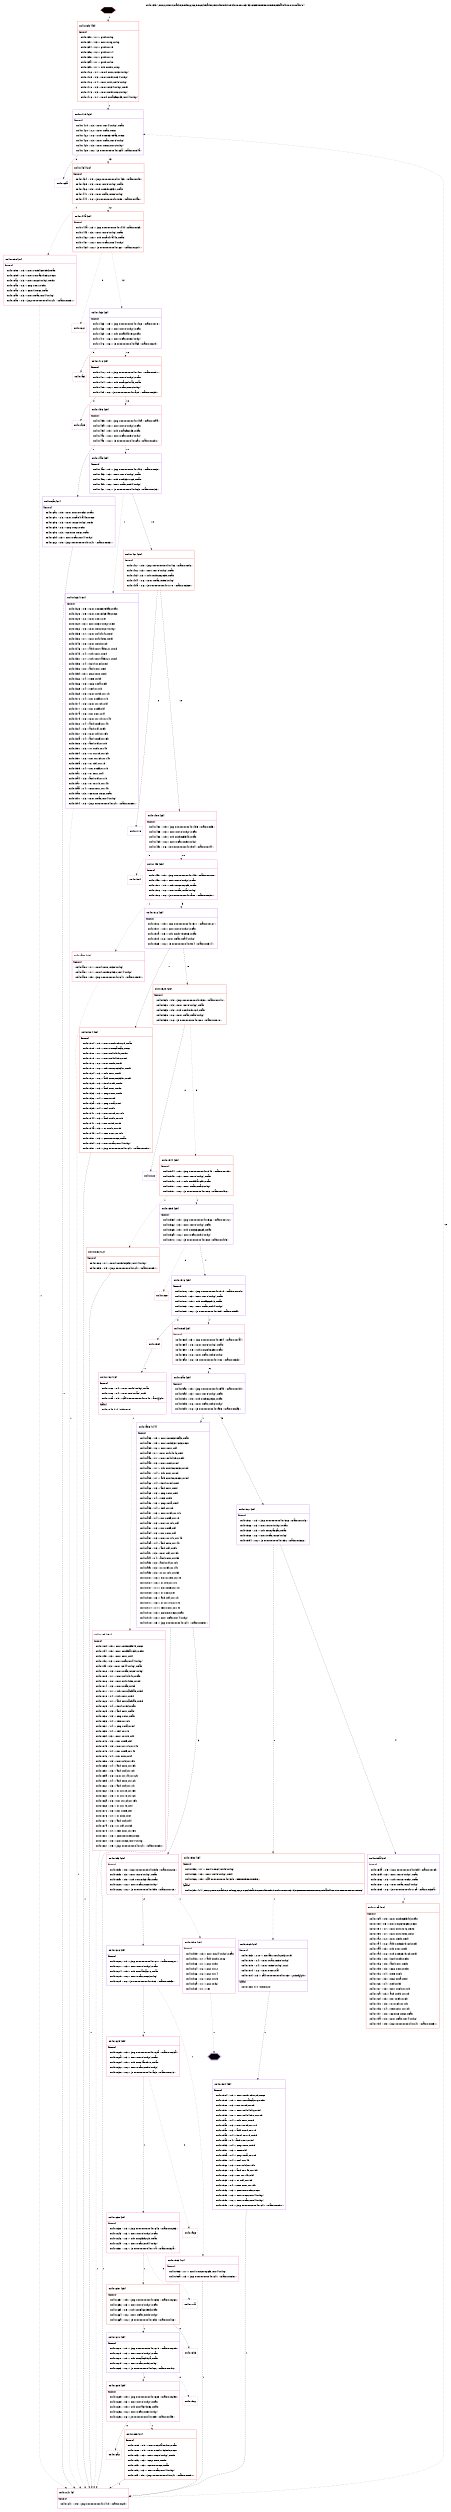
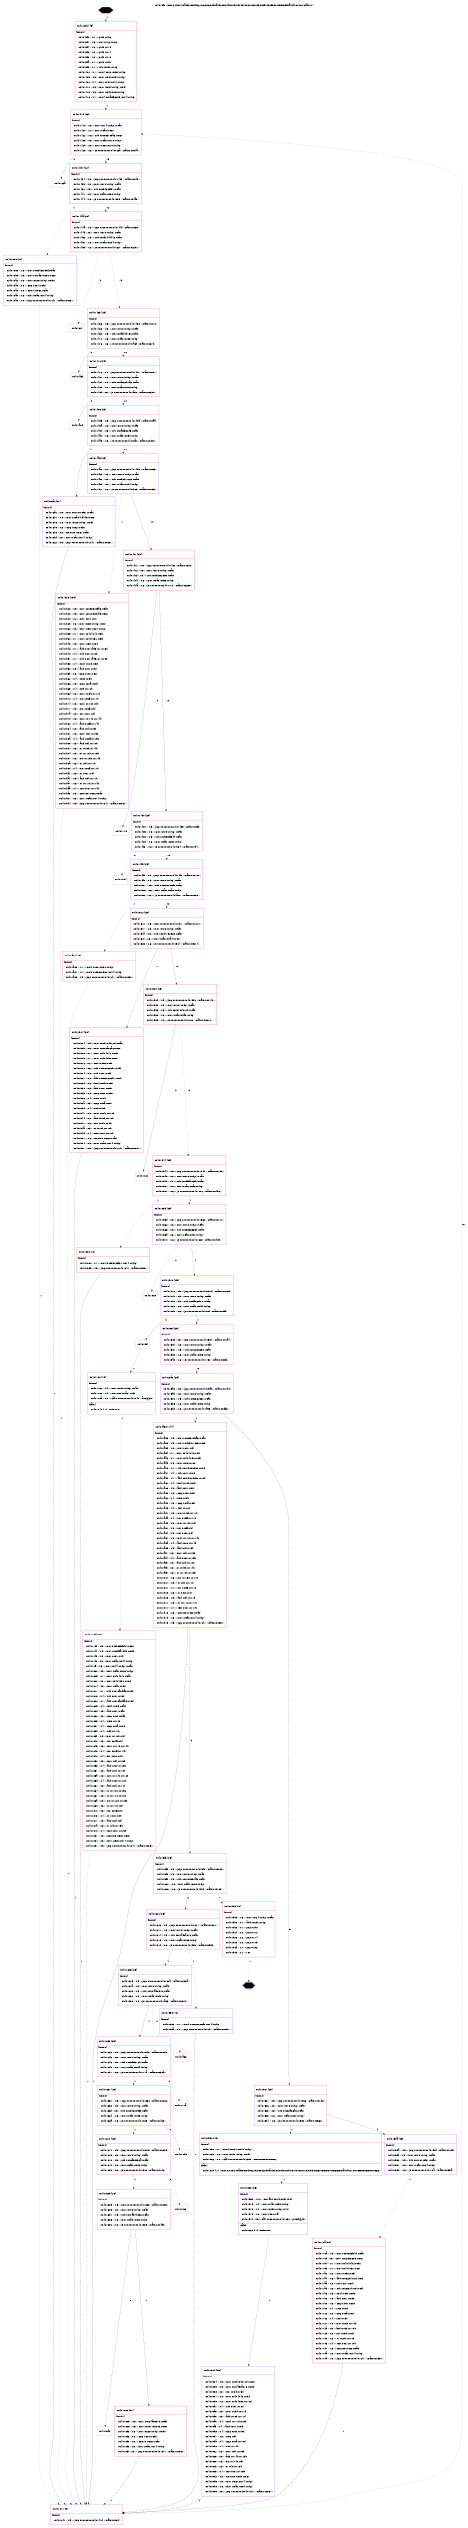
none -> (276, 2497)
